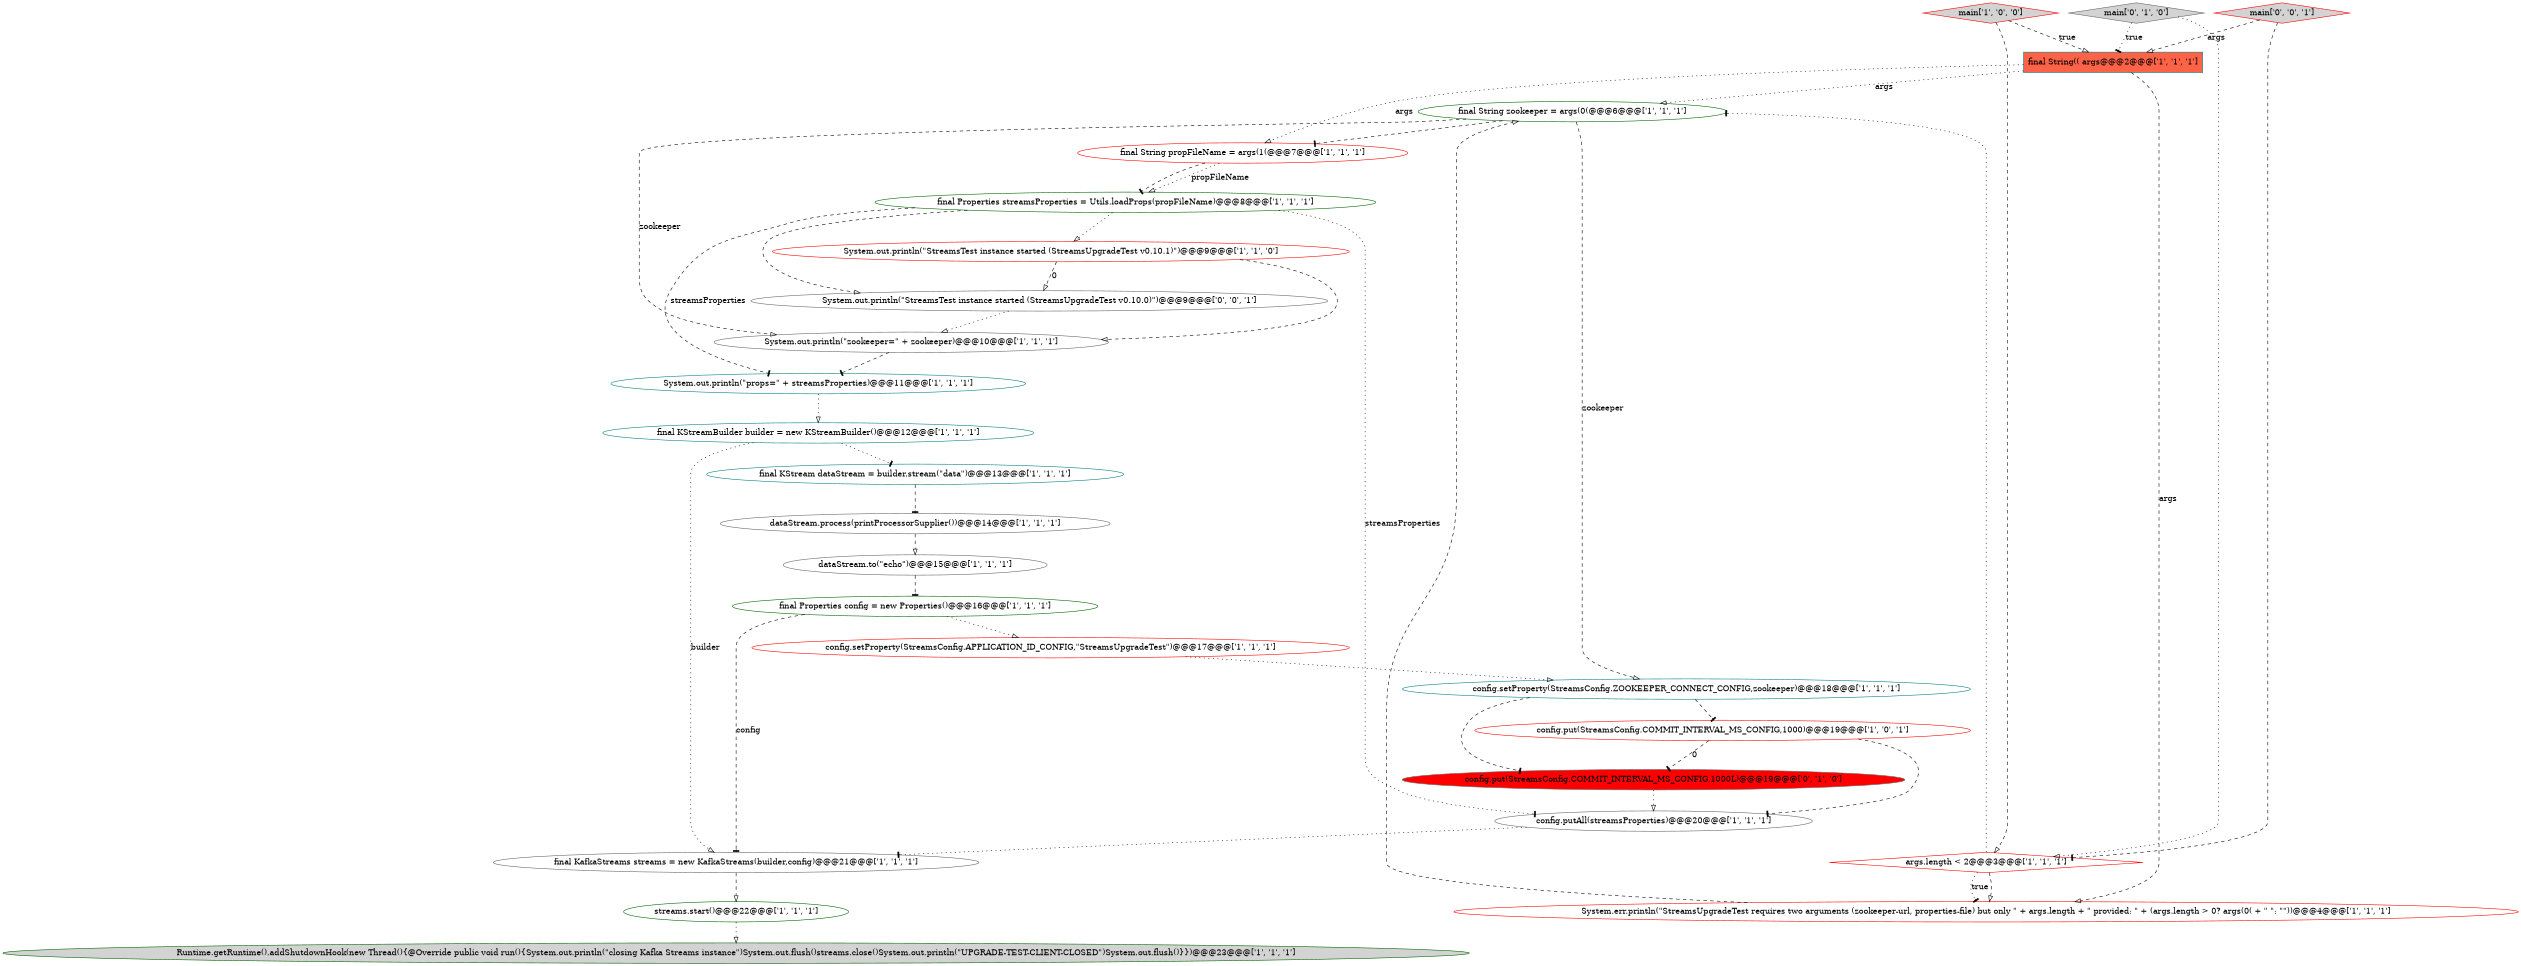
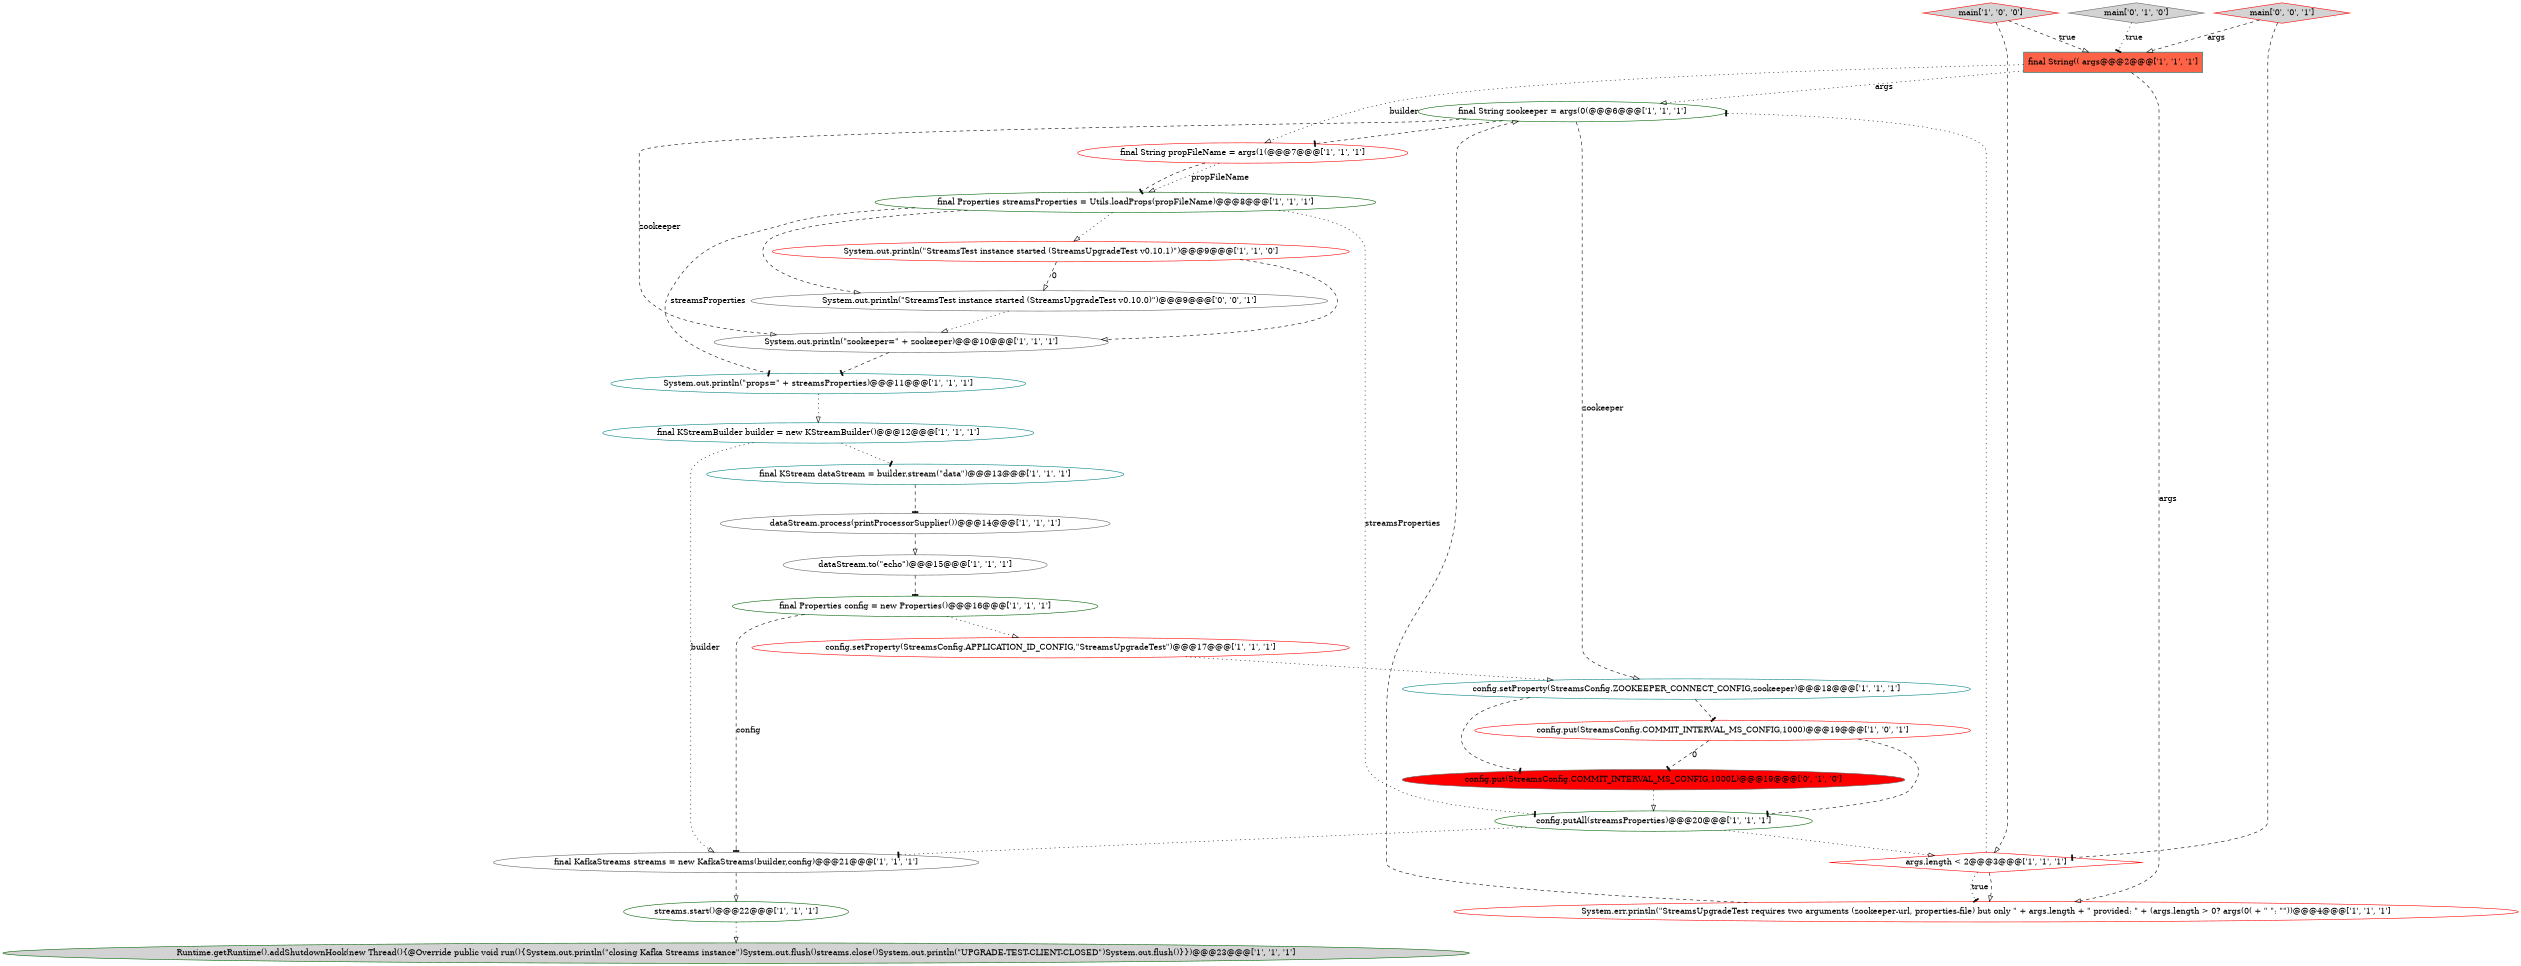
(1404, 112) -> (1404, 112)
(2218, 491) -> (1827, 843)
(1654, 821) -> (1654, 821)
